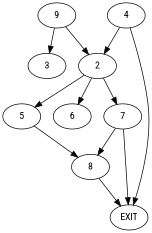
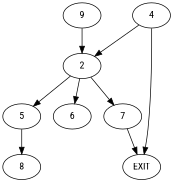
(47, 66) -> none
(109, 139) -> none
(108, 189) -> none
